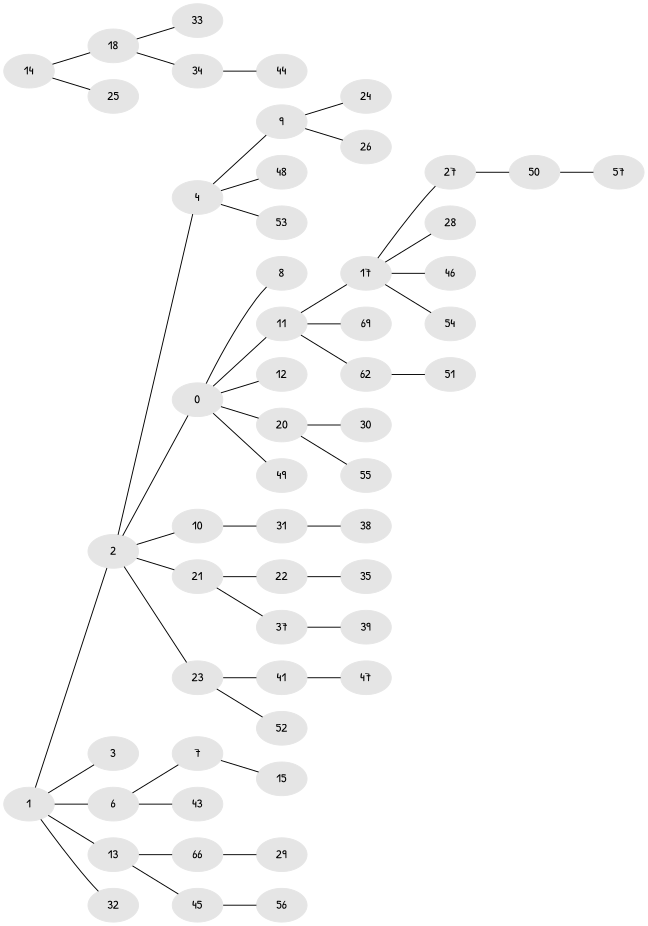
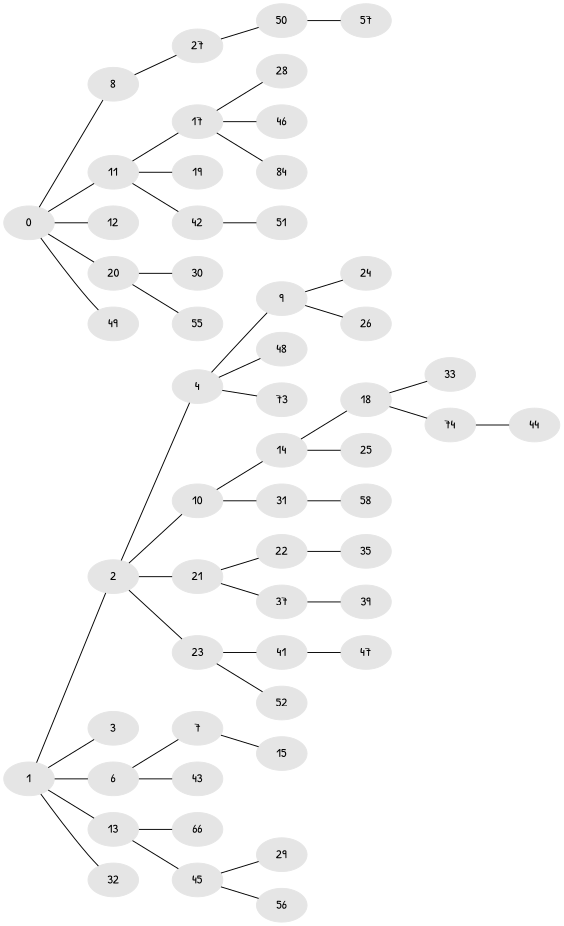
(198, 71) -> (450, 425)
(406, 221) -> (156, 65)
(282, 223) -> (282, 400)
(366, 324) -> (198, 172)
(450, 324) -> (282, 172)
(366, 374) -> (198, 223)
(155, 476) -> none
none -> (240, 476)
(366, 526) -> (366, 501)
(240, 855) -> (240, 867)
